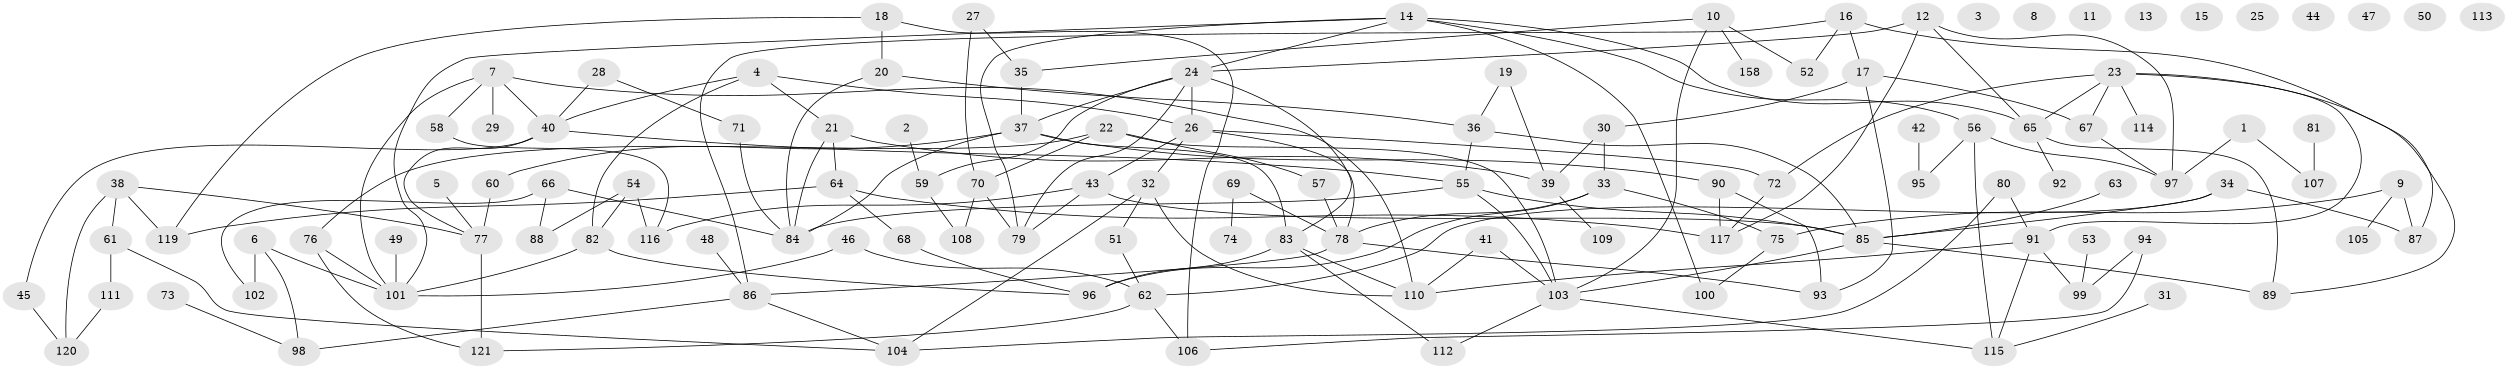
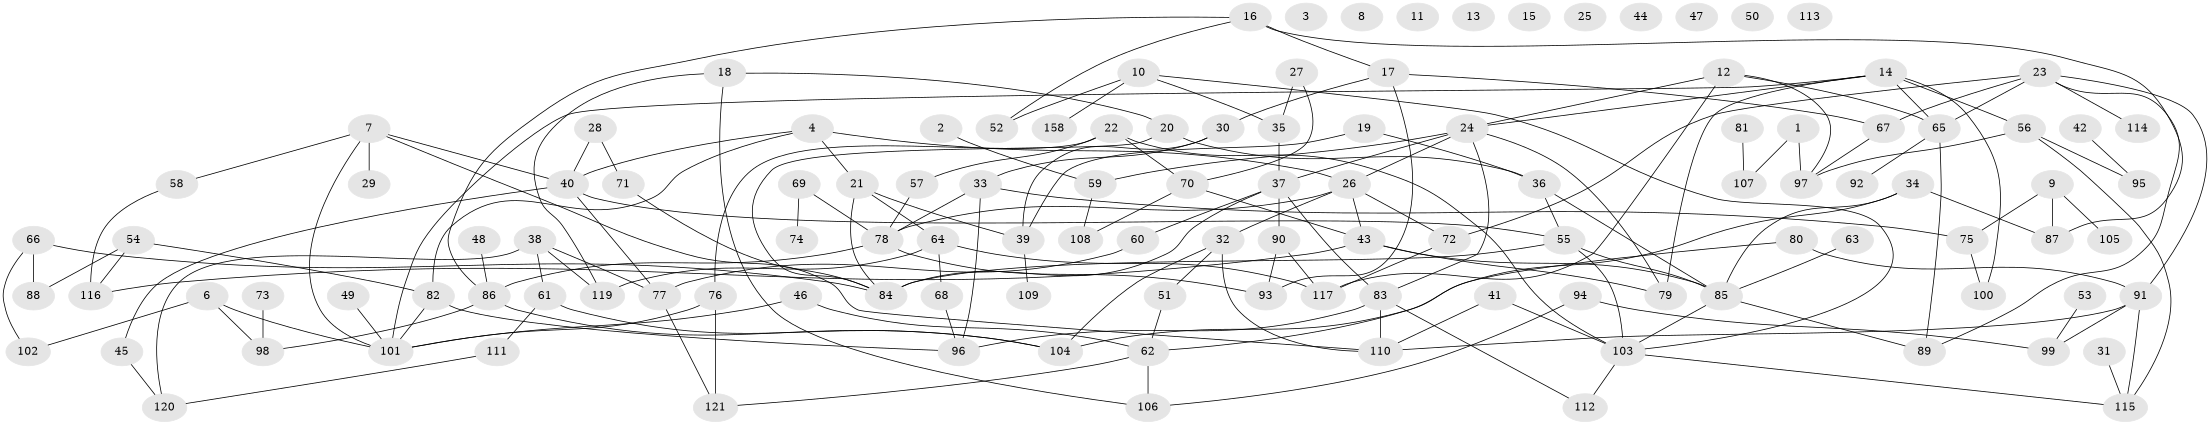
(437, 184) -> none
(1001, 215) -> (1276, 212)
